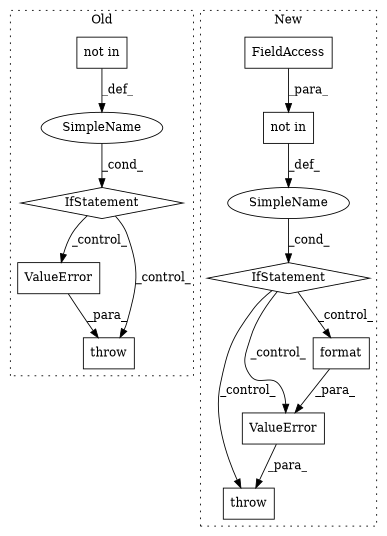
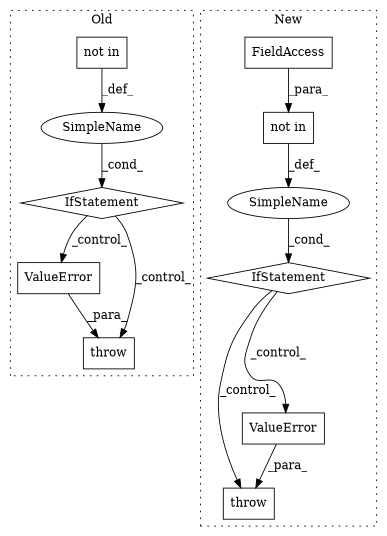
(341, 353) -> none
